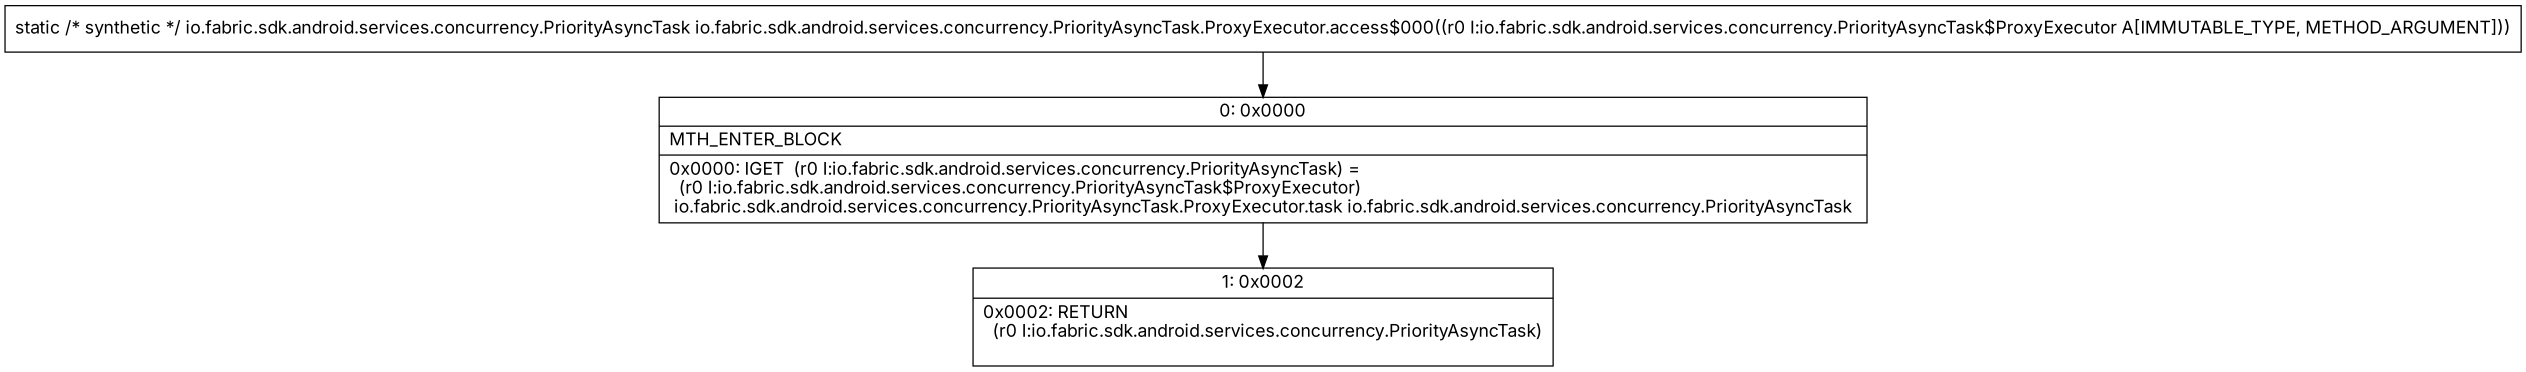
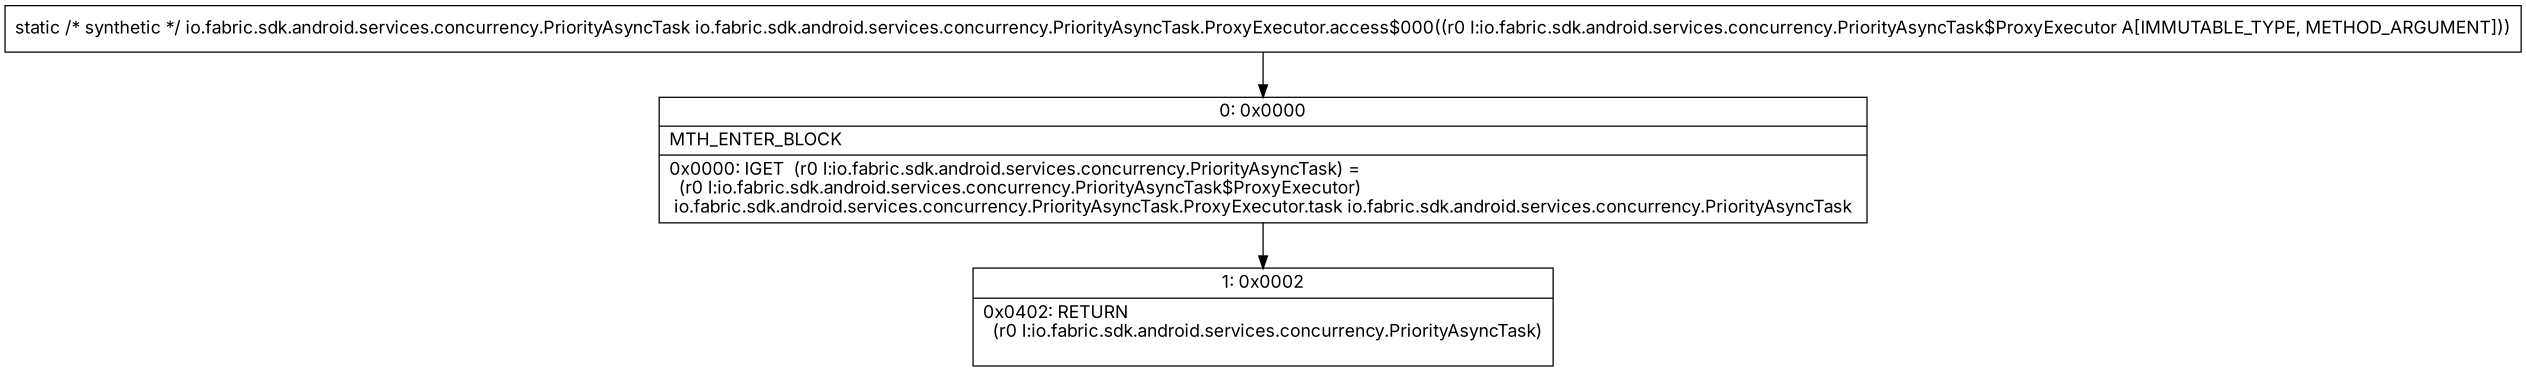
(1061, 313) -> (1061, 313)
